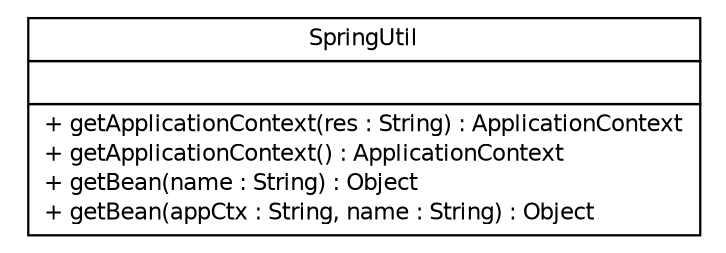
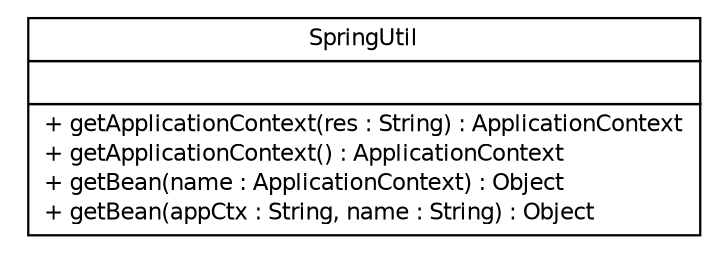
(232, 183) -> (304, 183)
